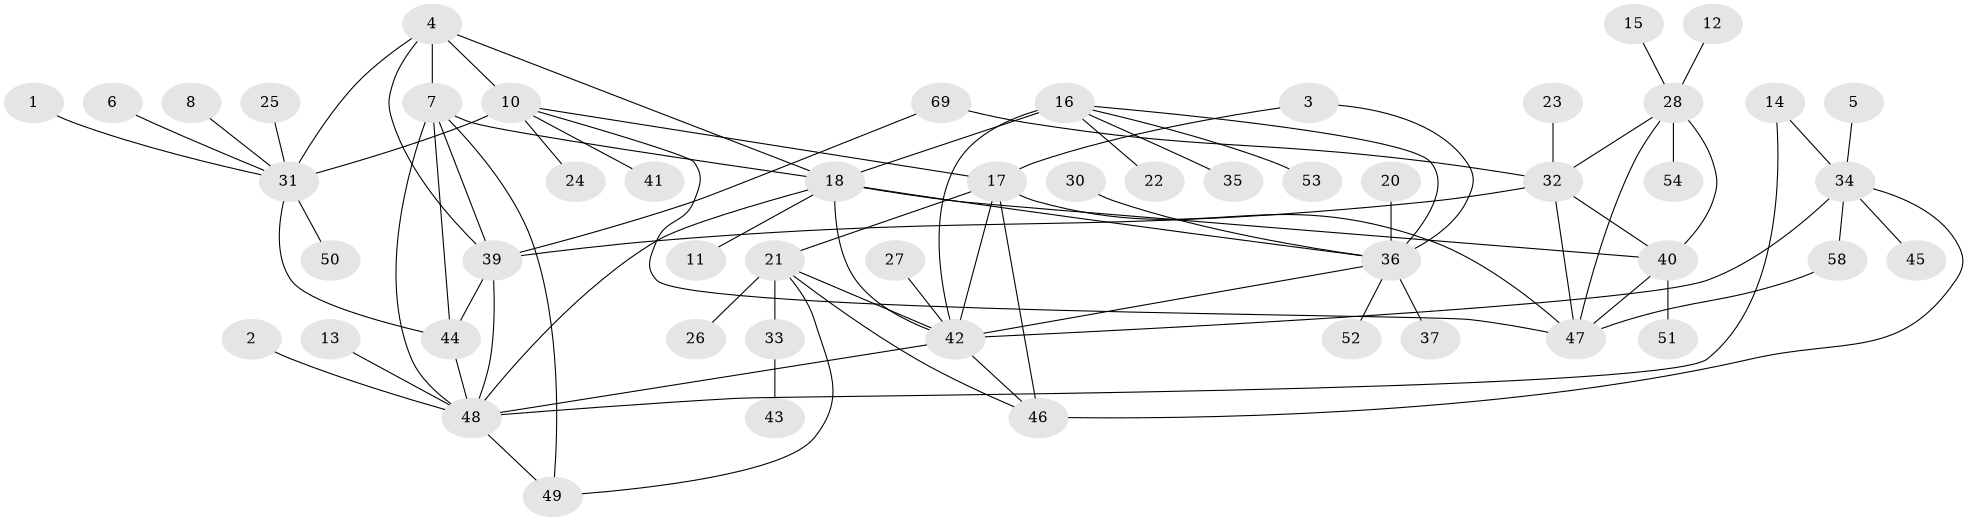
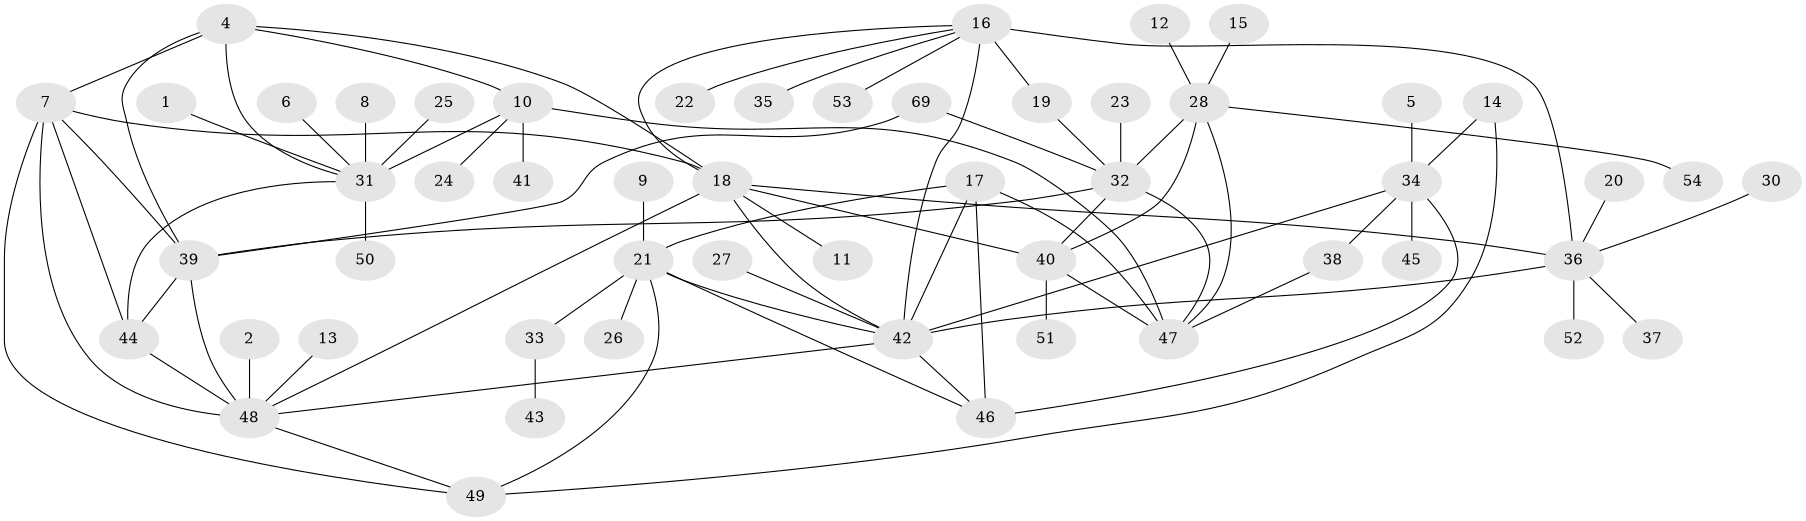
none -> (1042, 103)
(1309, 103) -> none
(754, 142) -> none
none -> (644, 182)
(1838, 260) -> (1333, 260)
(1232, 390) -> (1086, 428)
